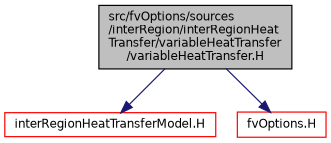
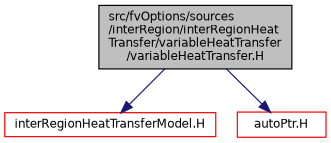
(282, 125) -> (282, 125)
